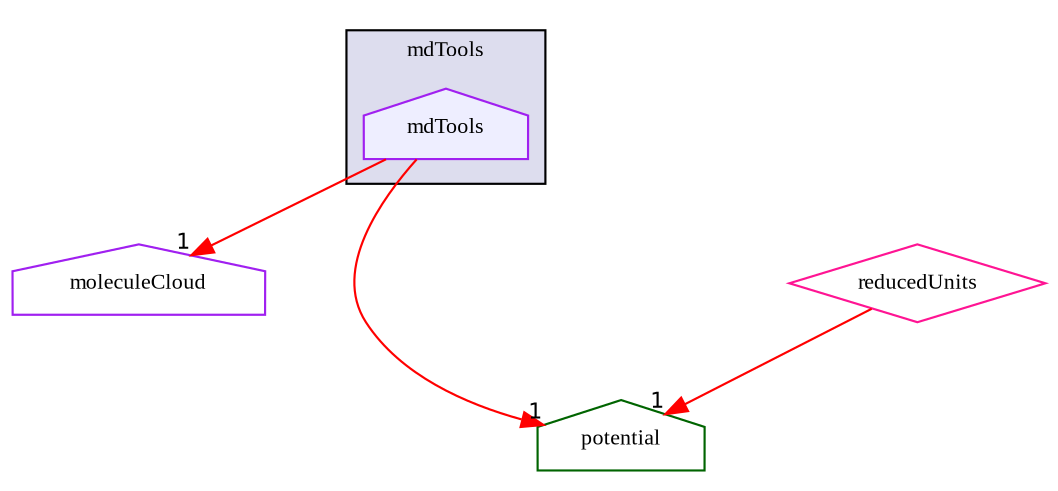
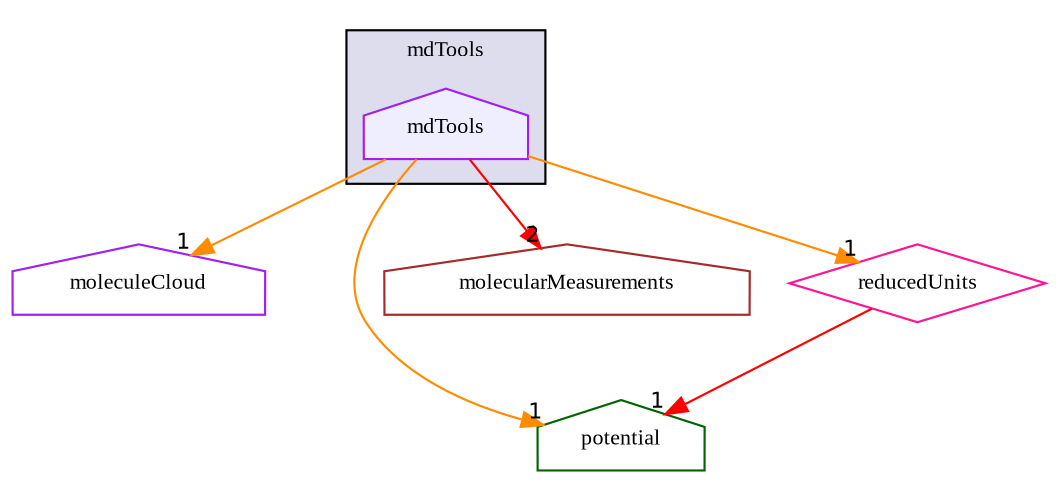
(298, 202) -> (298, 202)
none -> (683, 206)
none -> (567, 283)
(367, 324) -> (367, 324)
